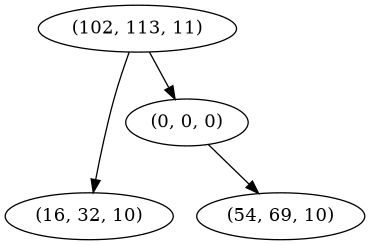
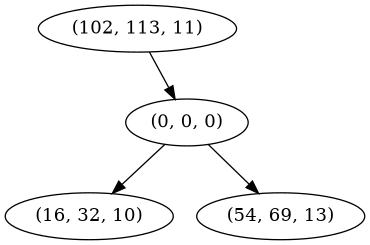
(110, 115) -> (143, 164)
(281, 216) -> (281, 216)
